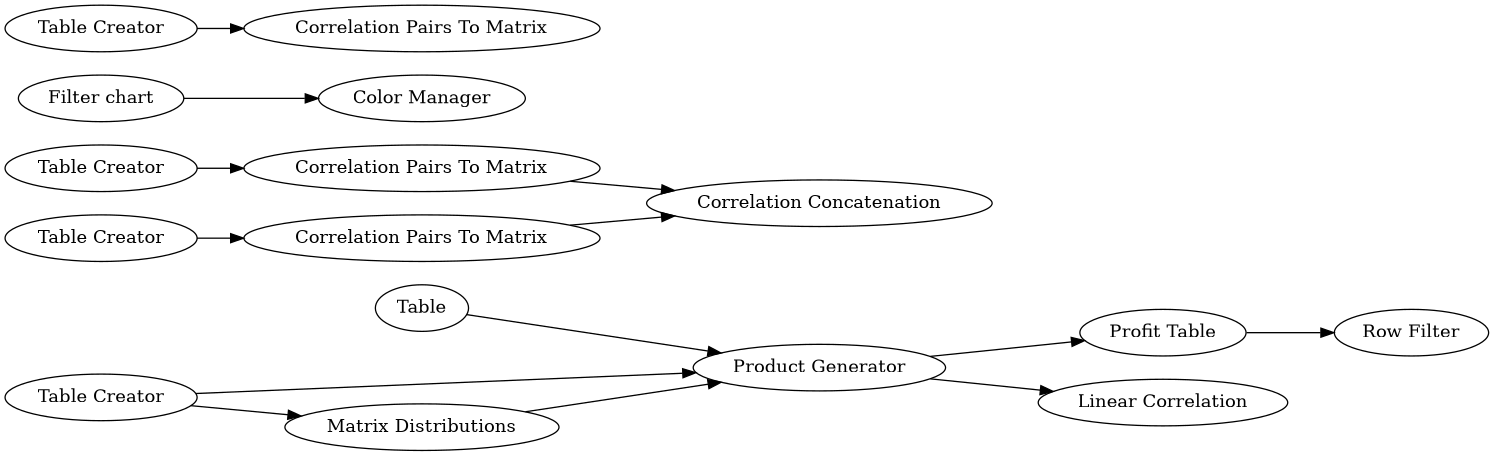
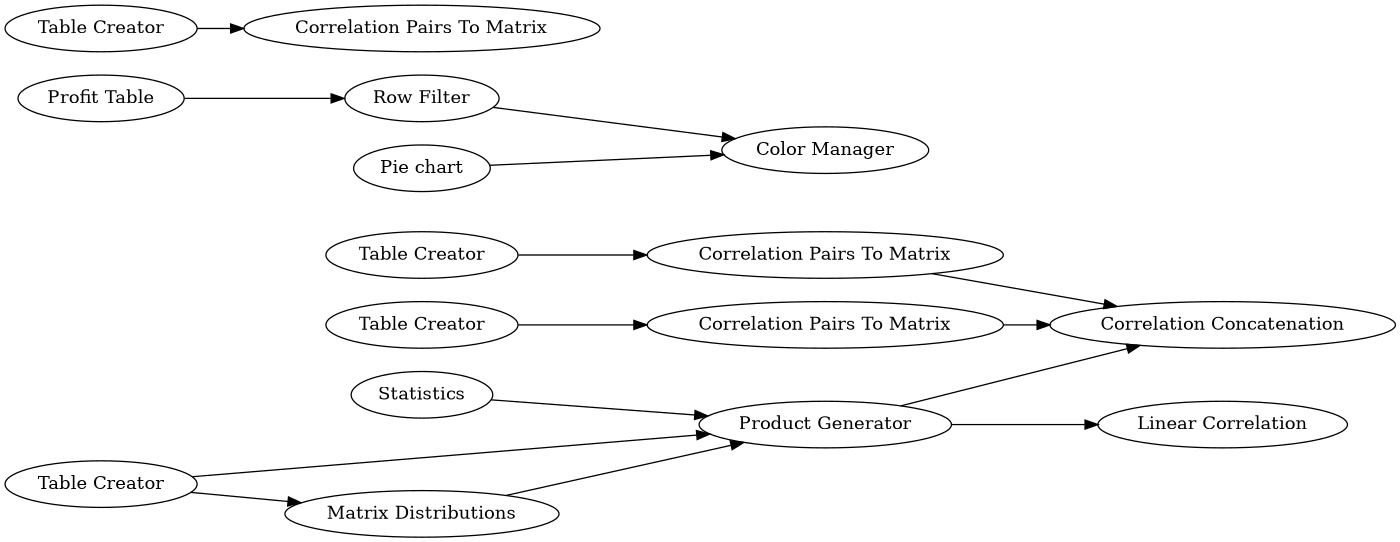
(101, 98) -> (422, 168)
none -> (608, 122)
(422, 308) -> (422, 395)
(1001, 349) -> (1014, 377)
